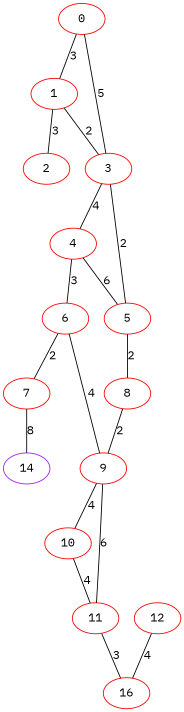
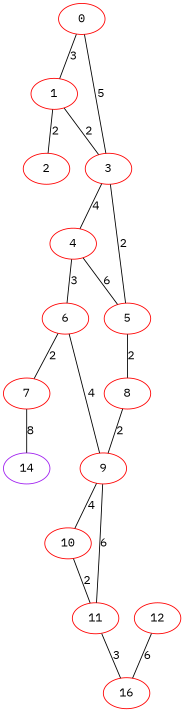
(56, 131) -> (56, 131)
(87, 581) -> (87, 581)
(148, 656) -> (148, 656)
